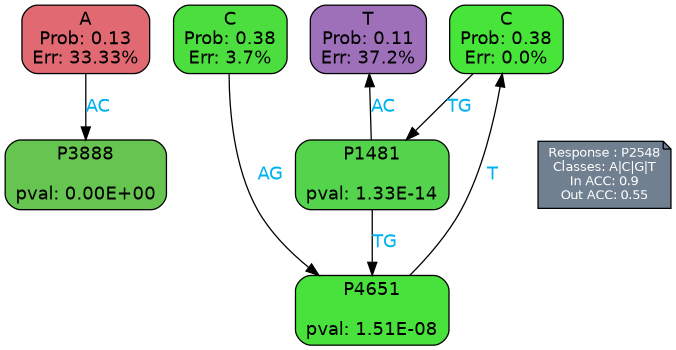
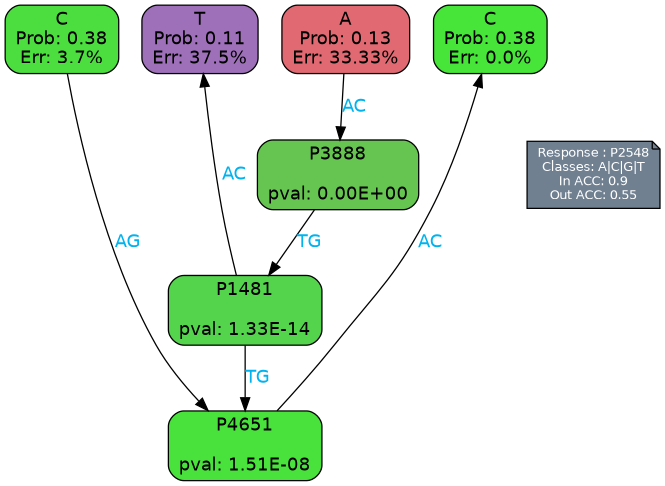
(368, 39) -> (200, 39)
(444, 102) -> (295, 237)
(493, 175) -> (430, 243)
